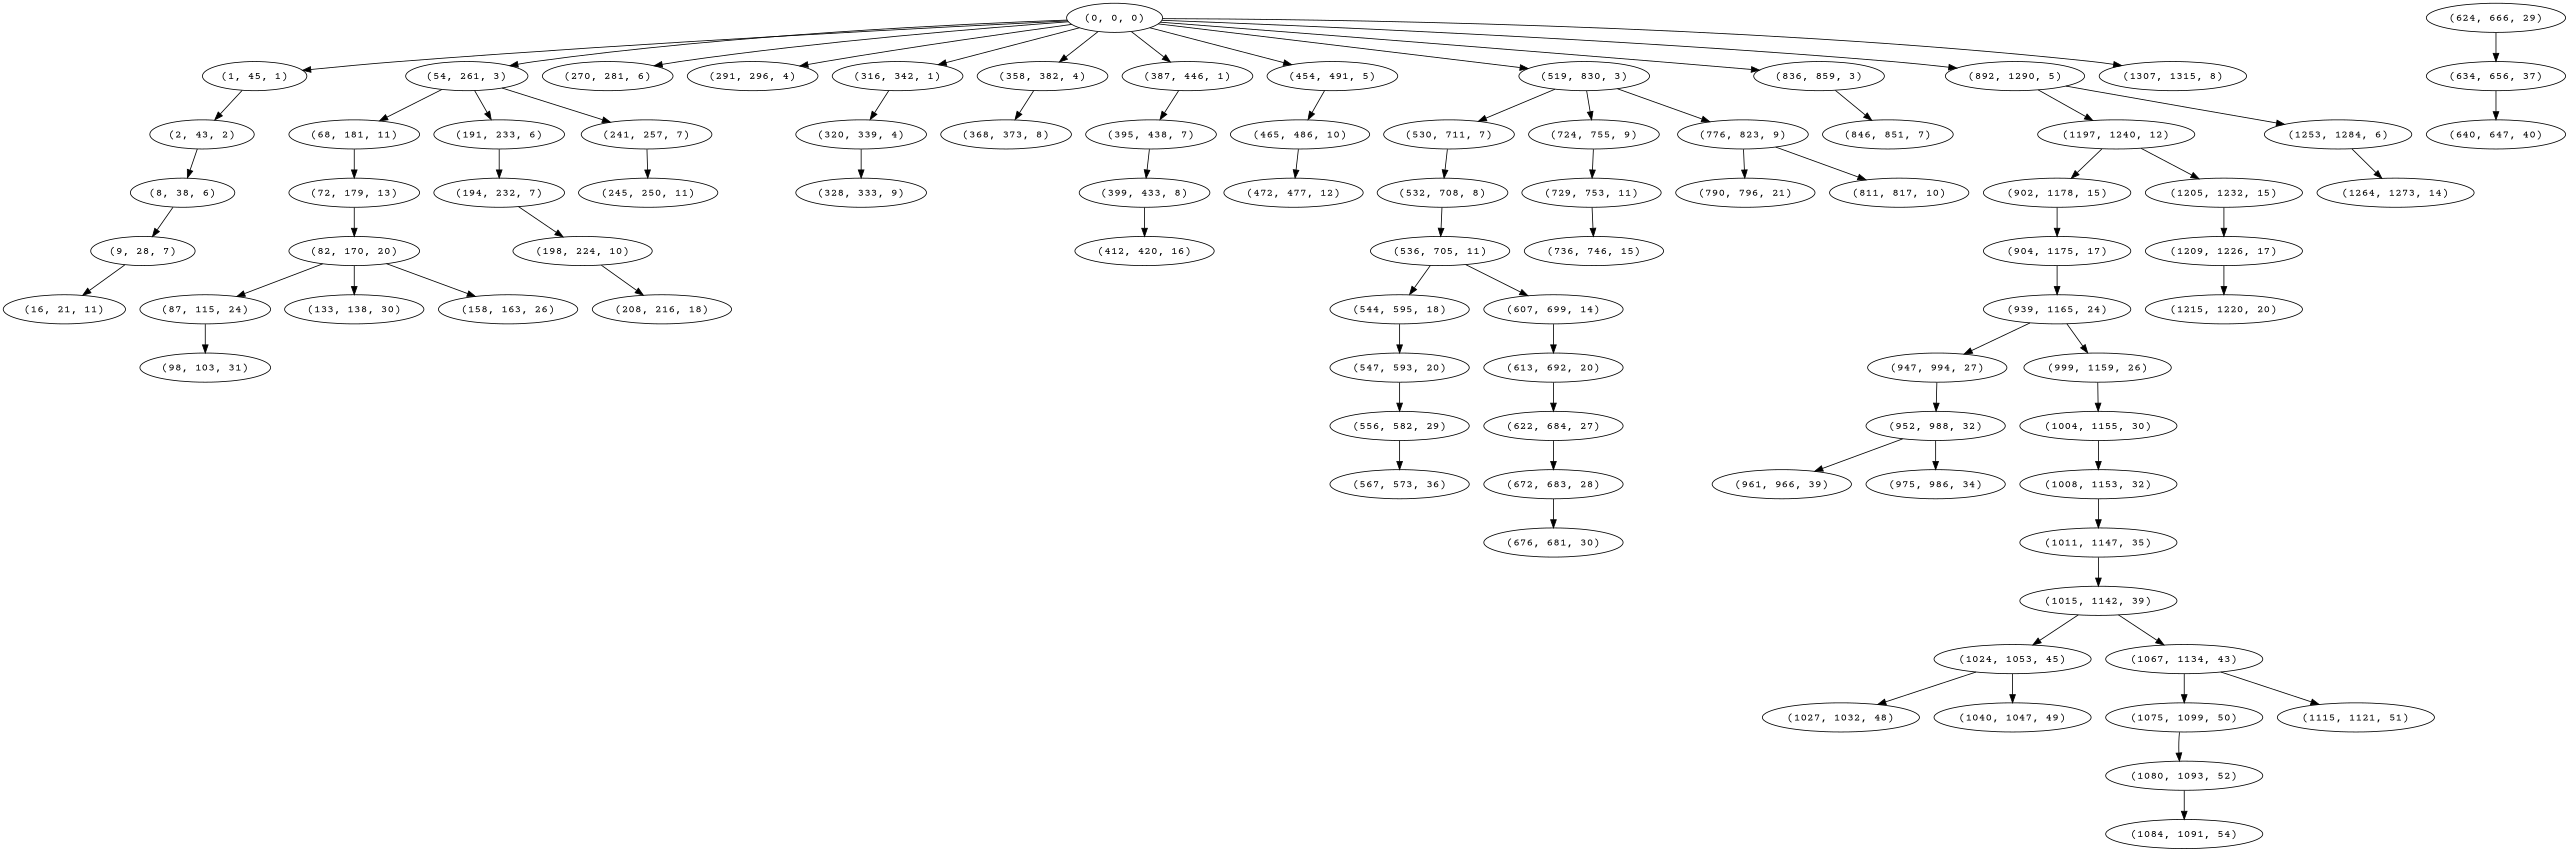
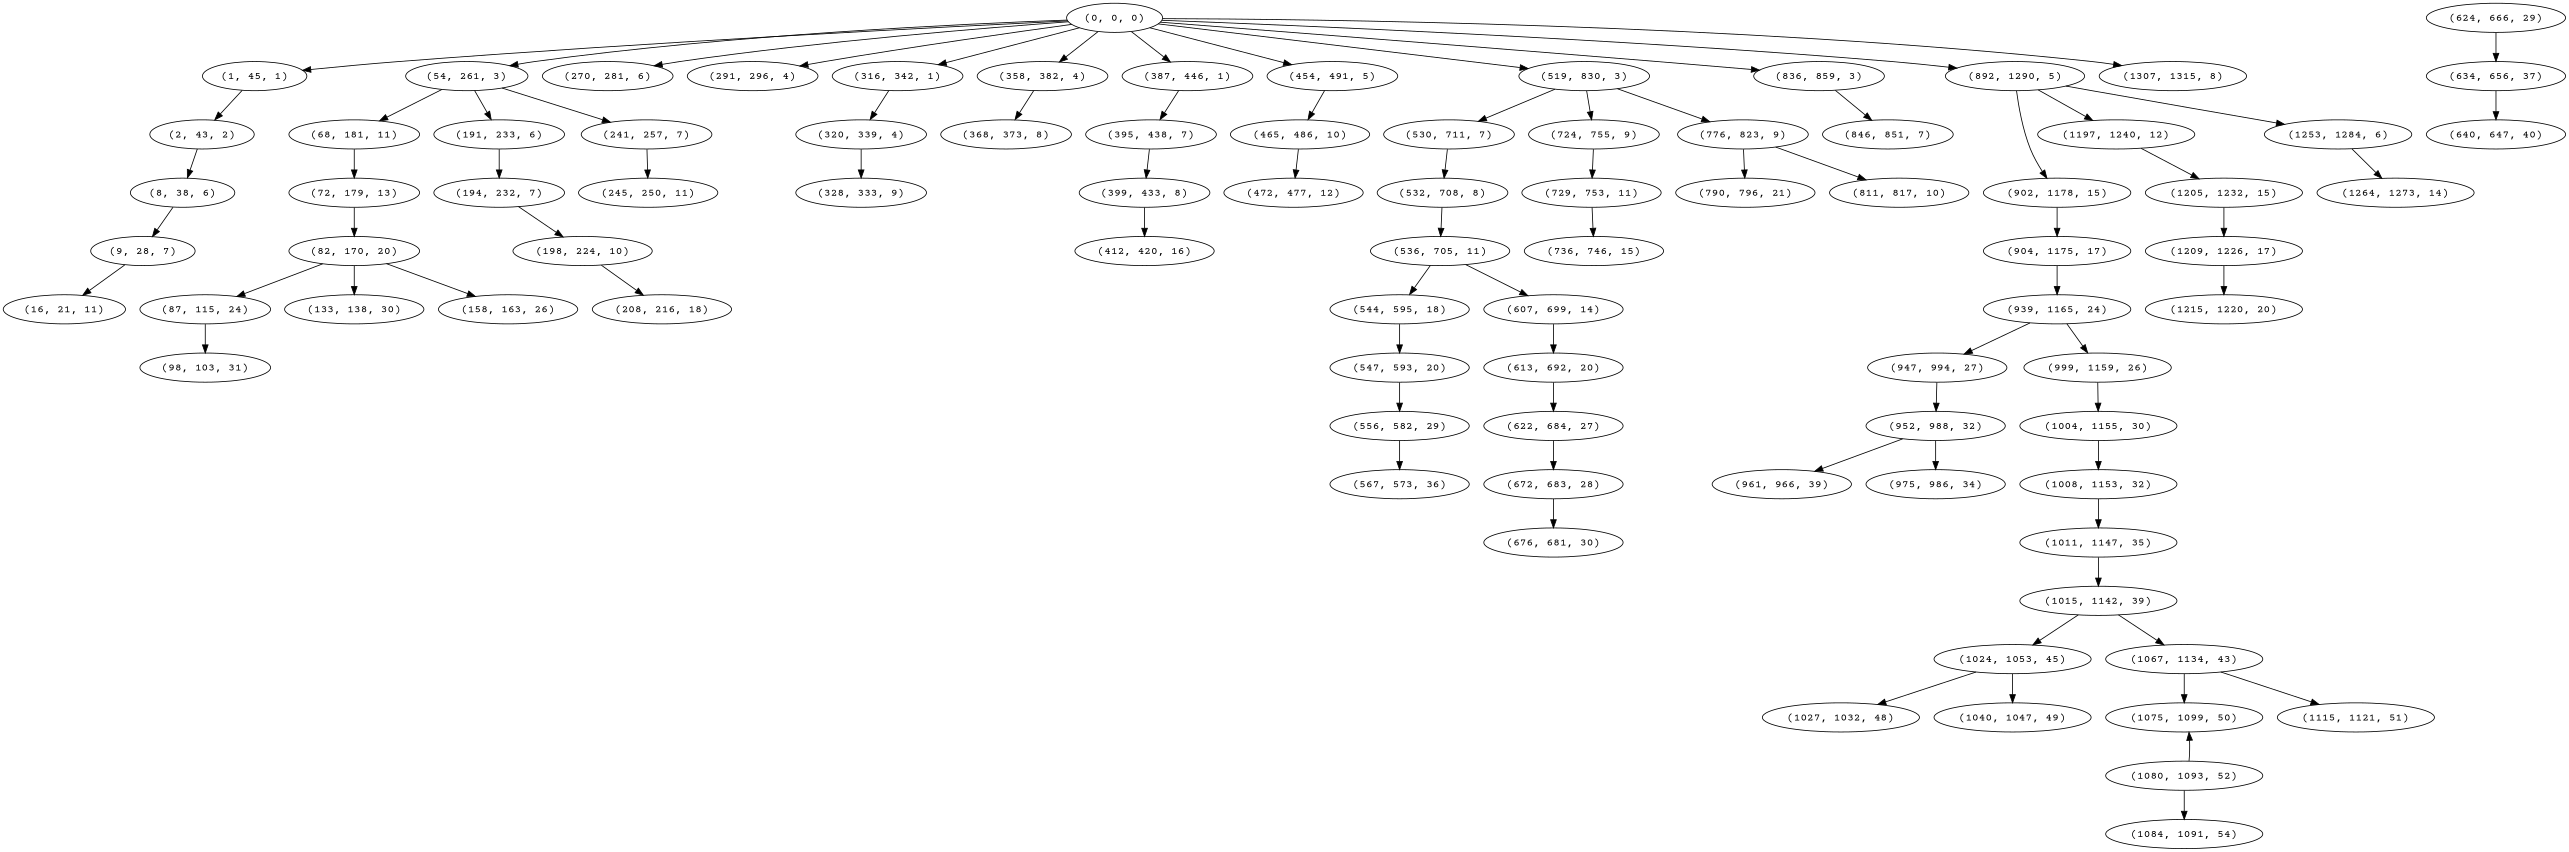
(2090, 161) -> (2025, 133)
(2179, 743) -> (2190, 751)
